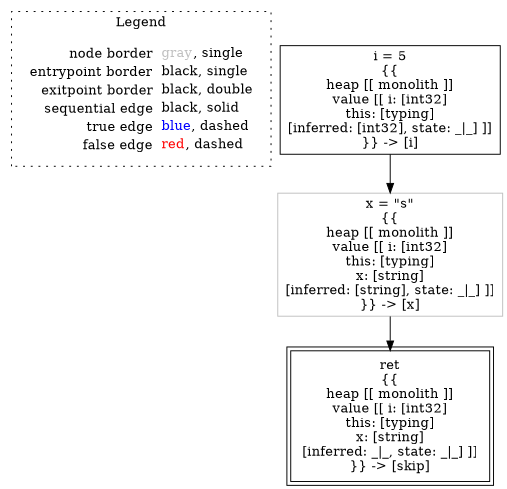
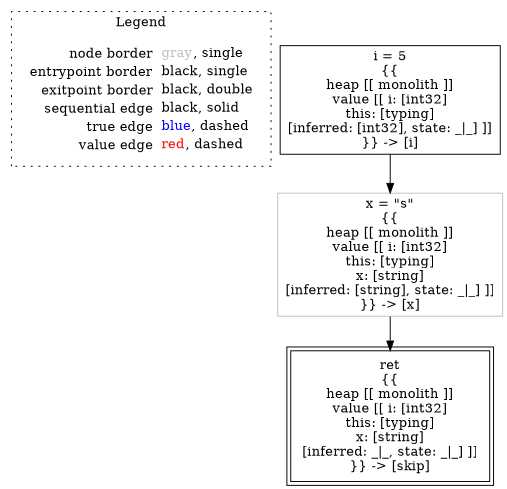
(120, 145) -> (118, 145)
